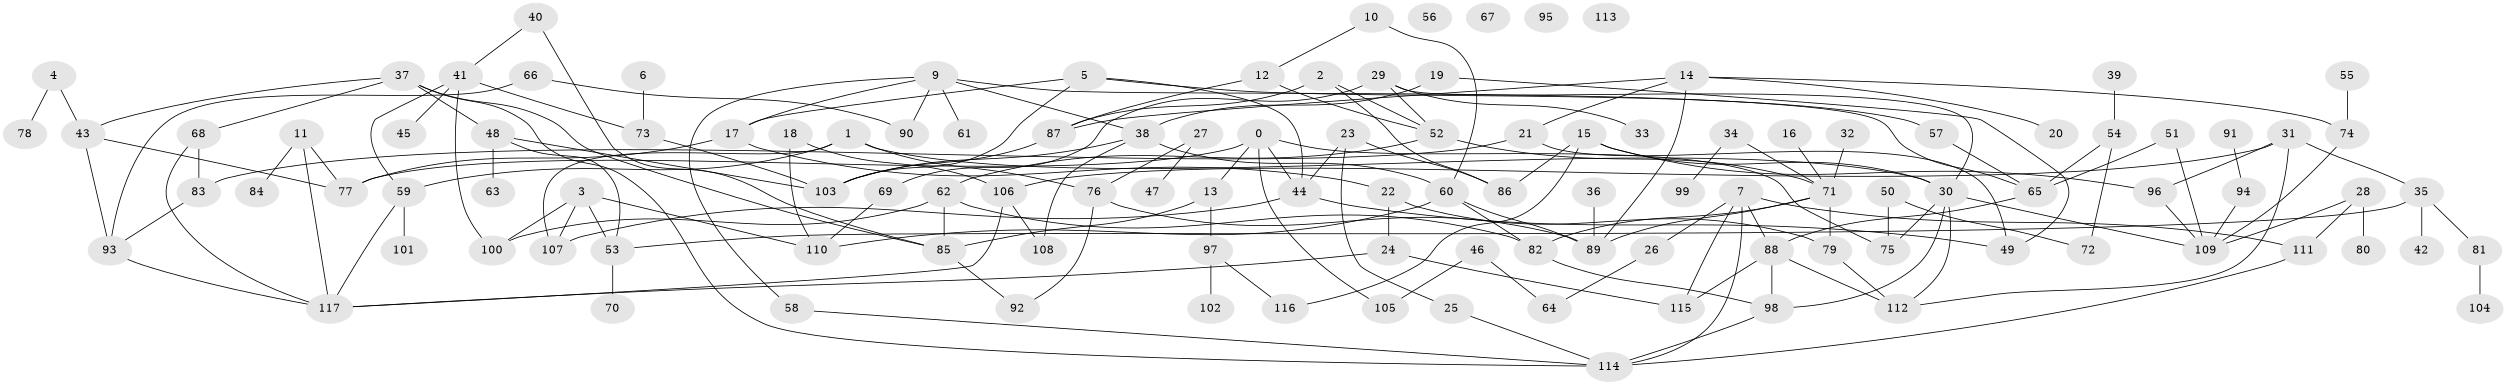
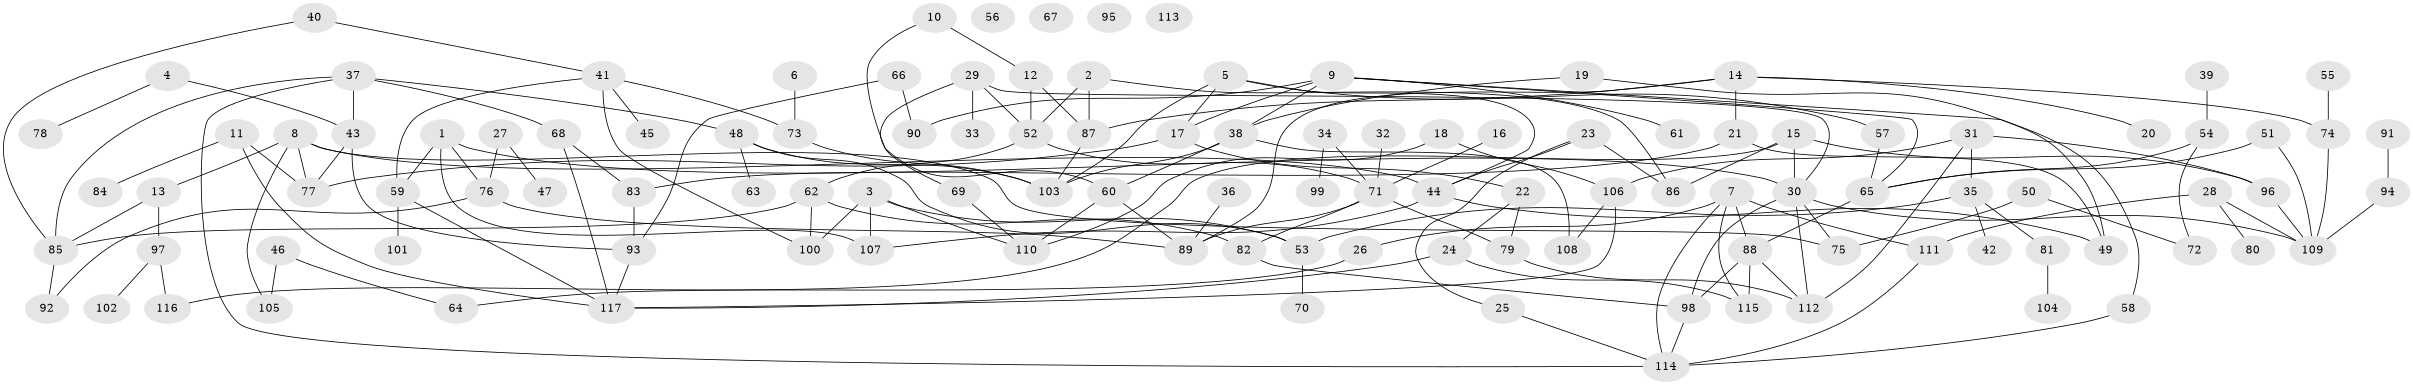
(1259, 134) -> (295, 134)
(1480, 214) -> none
